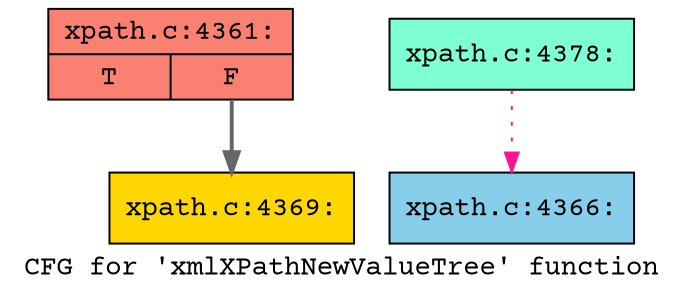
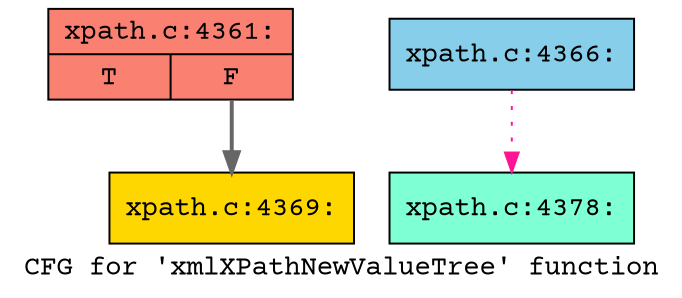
(512, 121) -> (512, 121)
